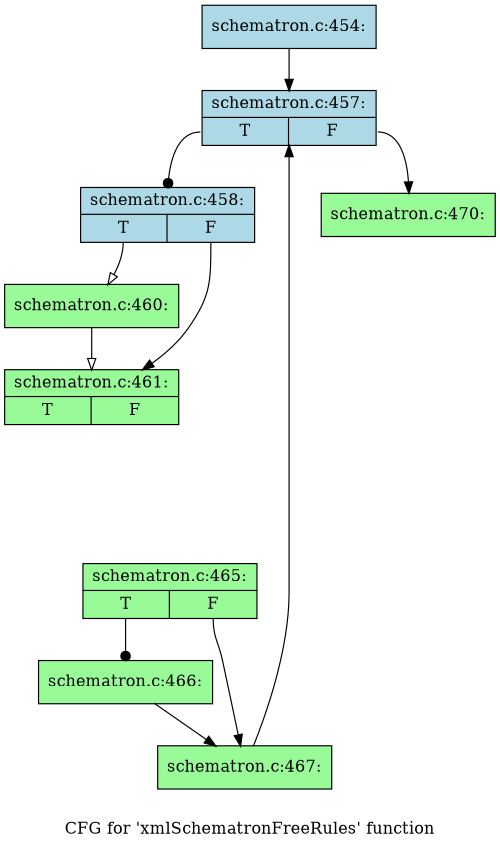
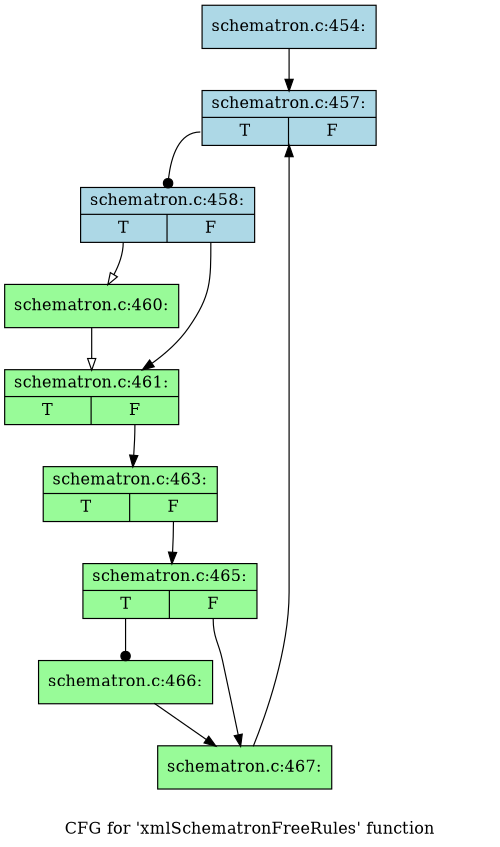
(408, 215) -> none
none -> (130, 494)
